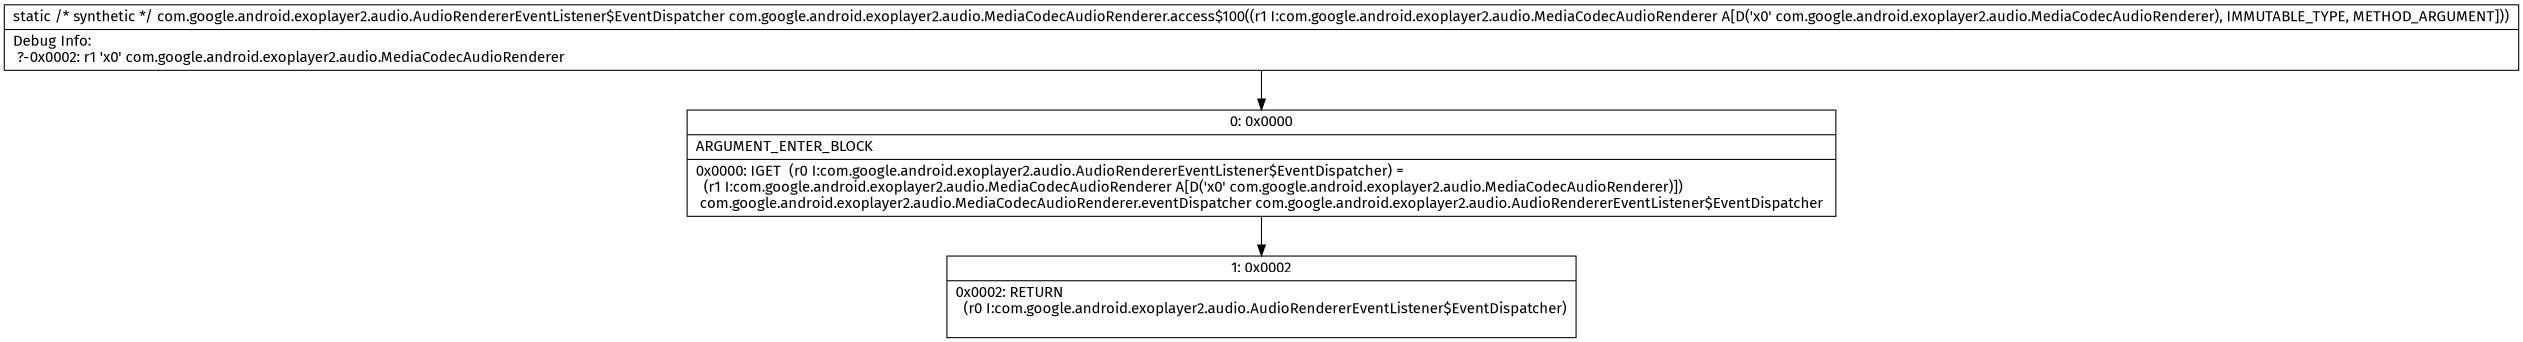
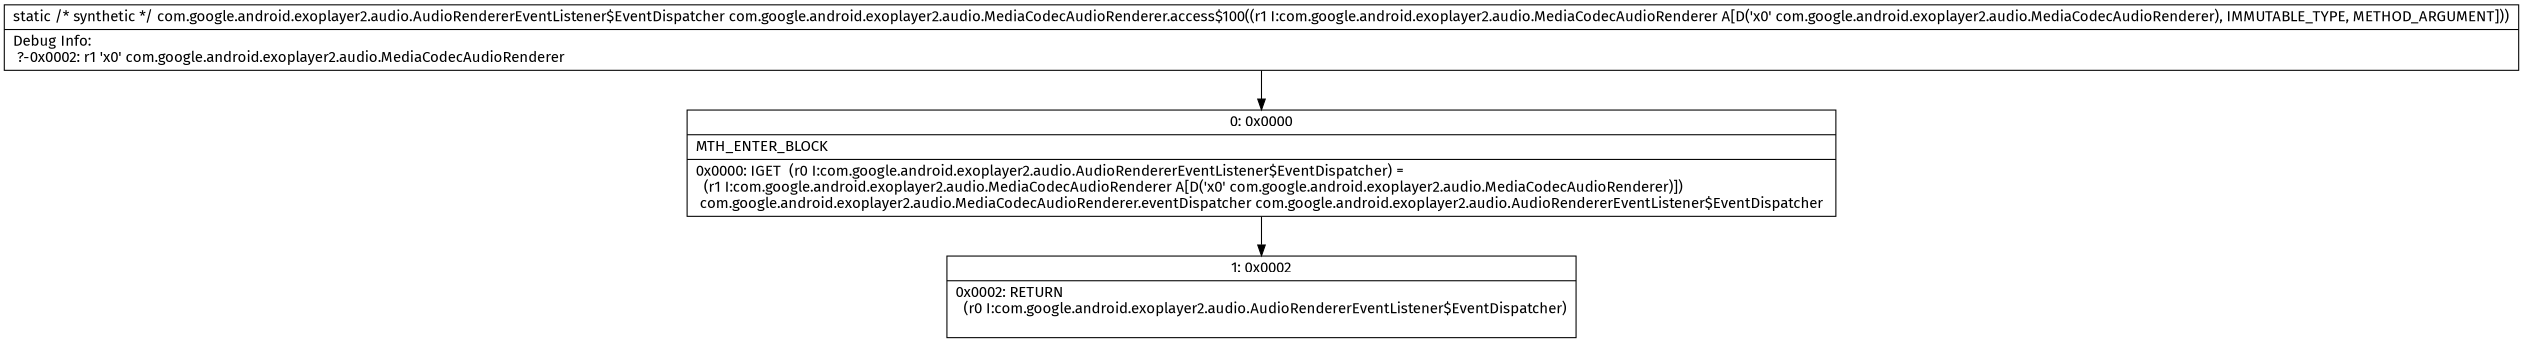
(785, 147) -> (762, 147)
